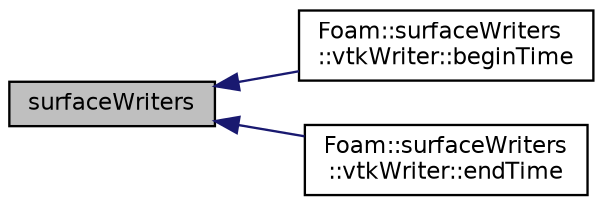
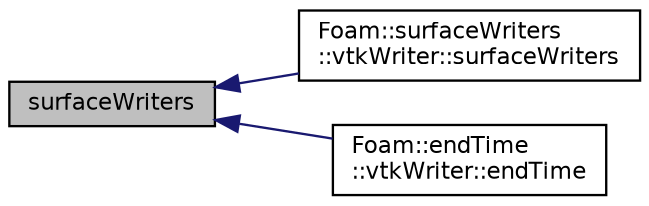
(446, 46) -> (470, 46)
(446, 160) -> (470, 160)
